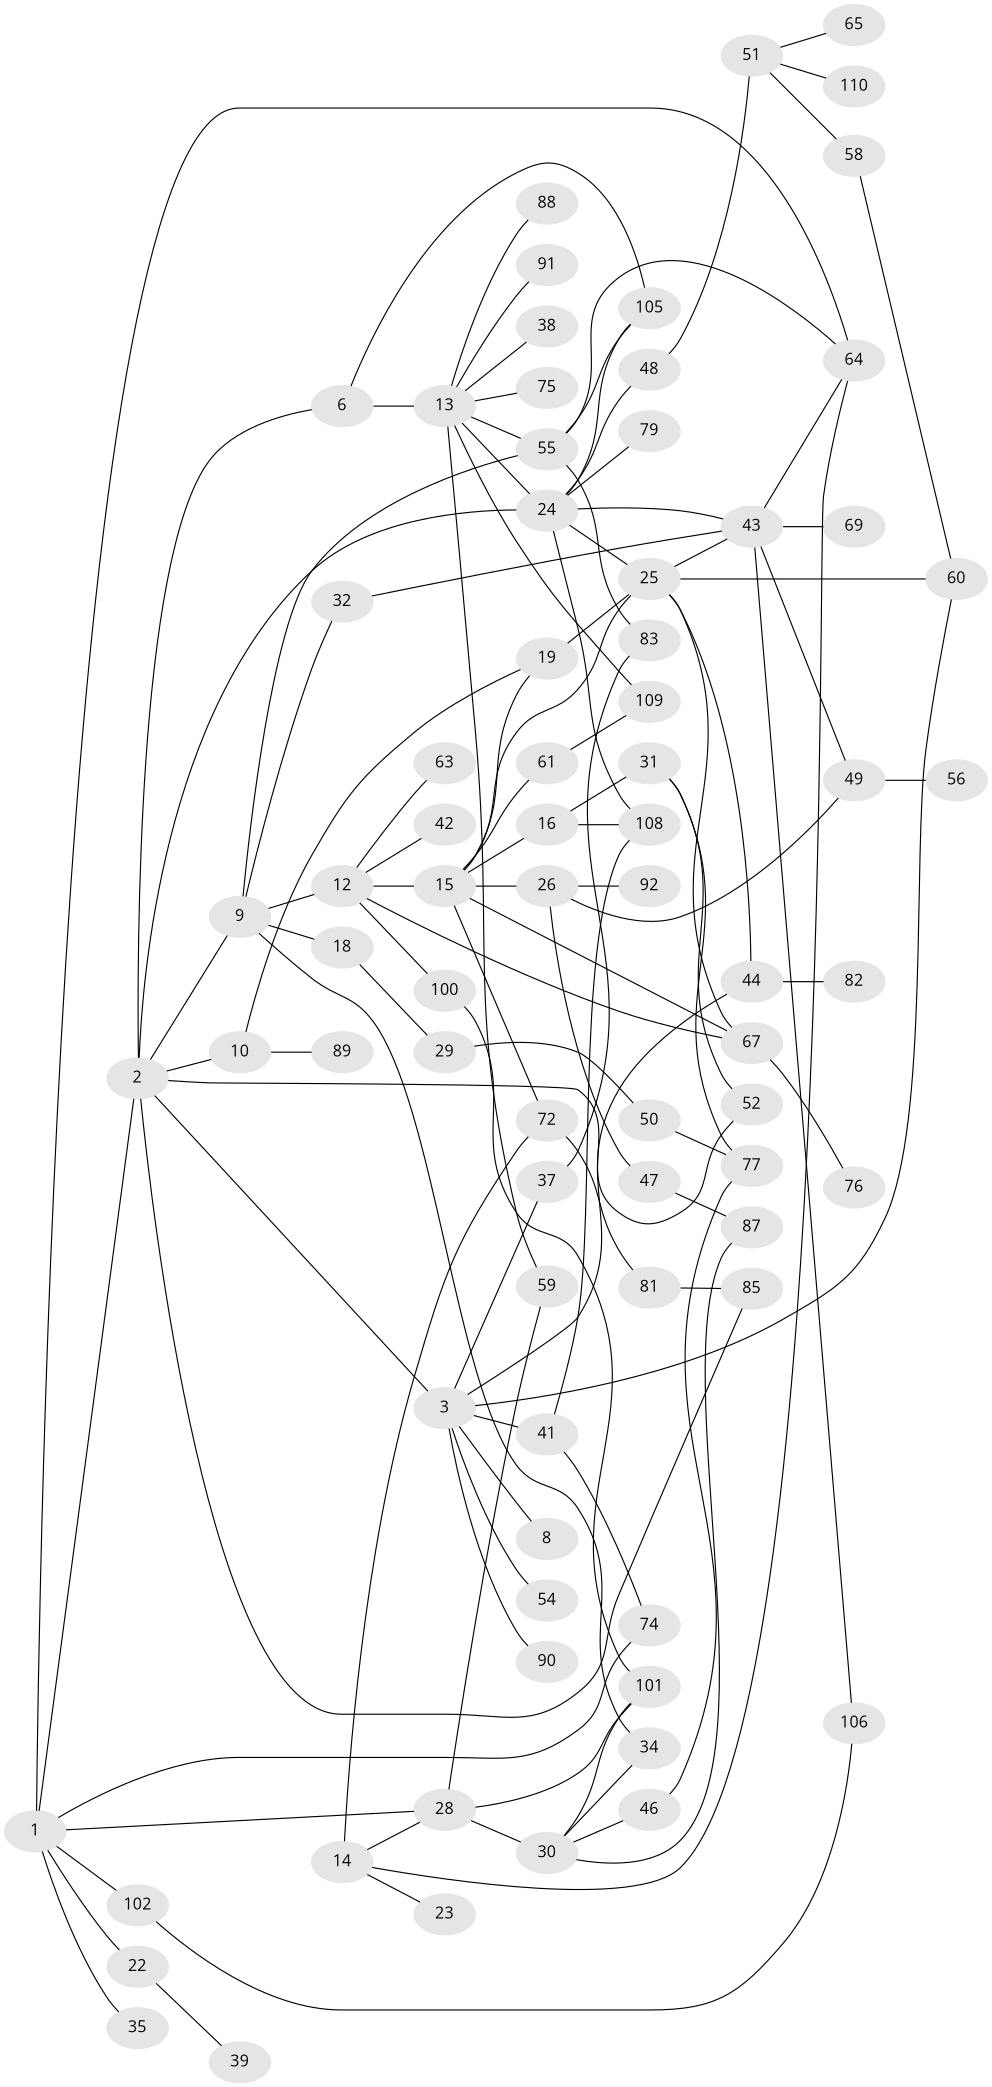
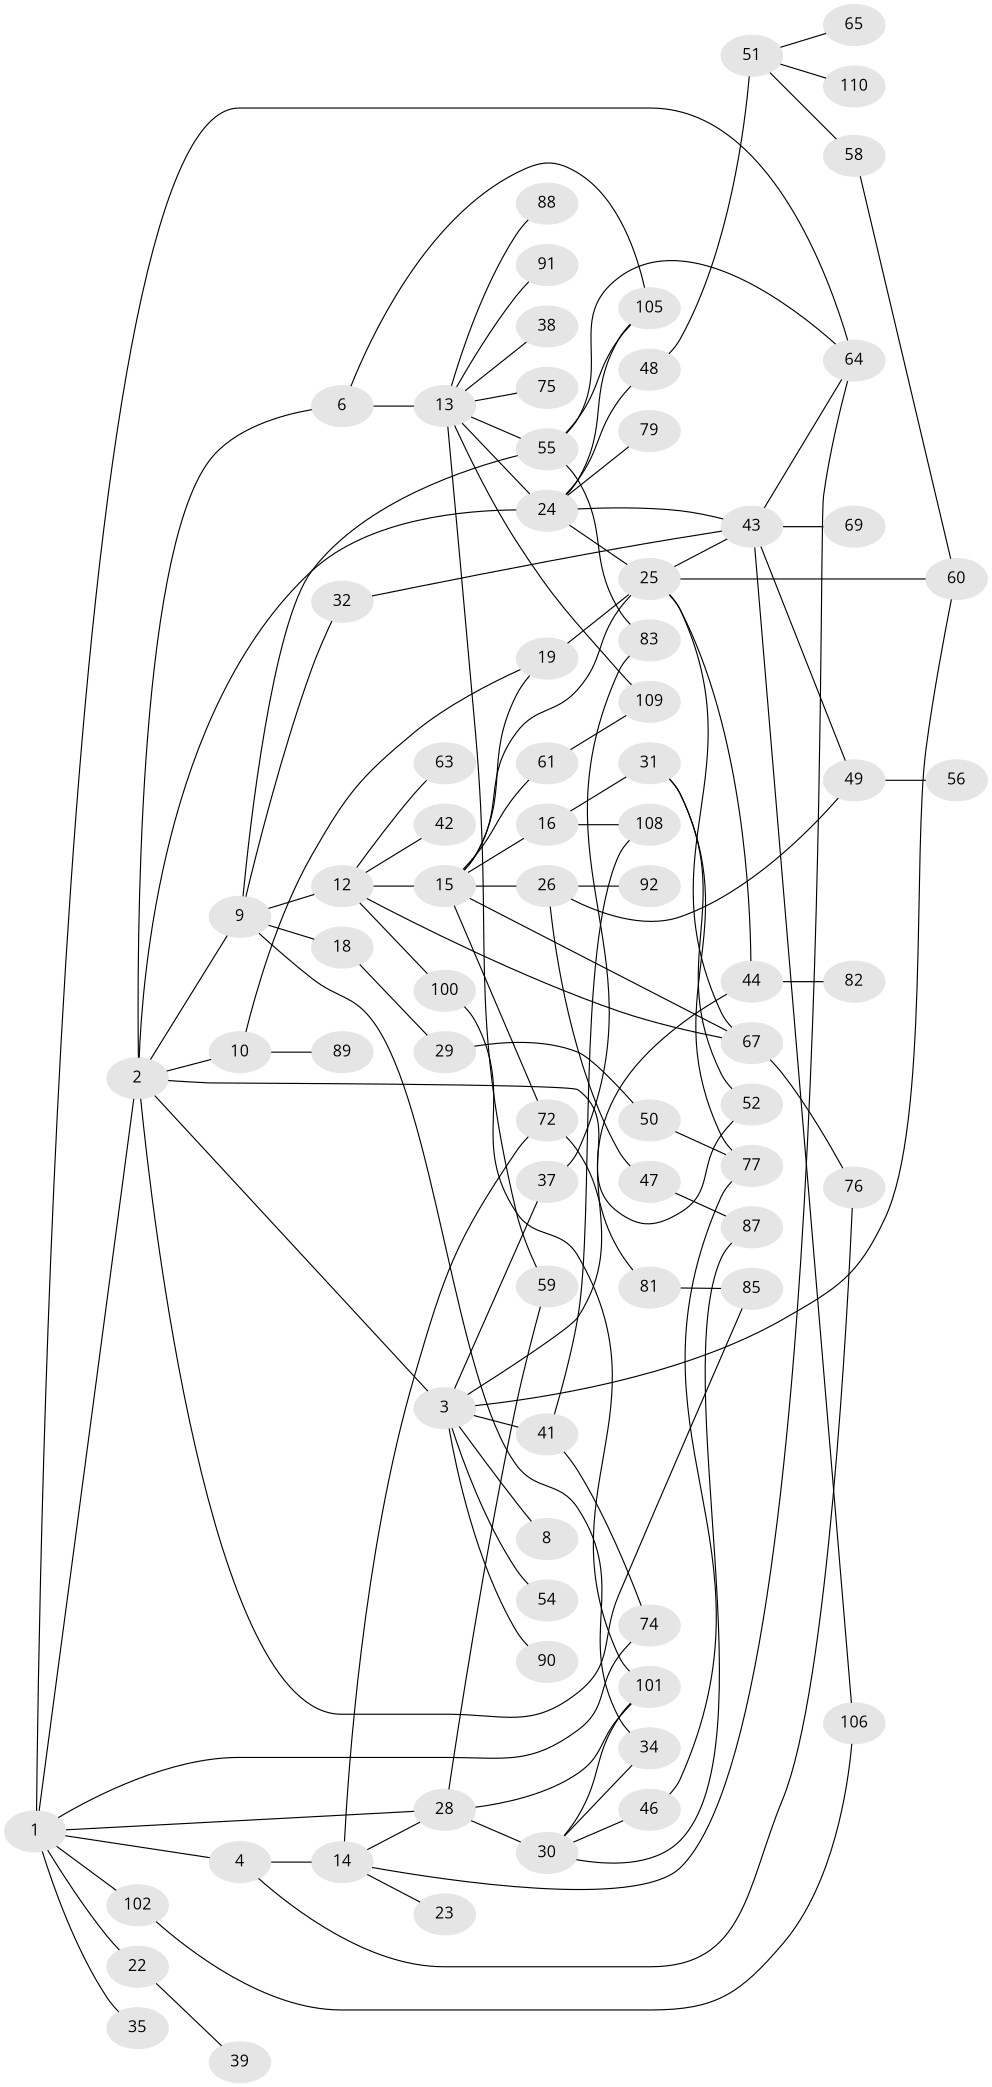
(585, 665) -> none
none -> (240, 1862)
